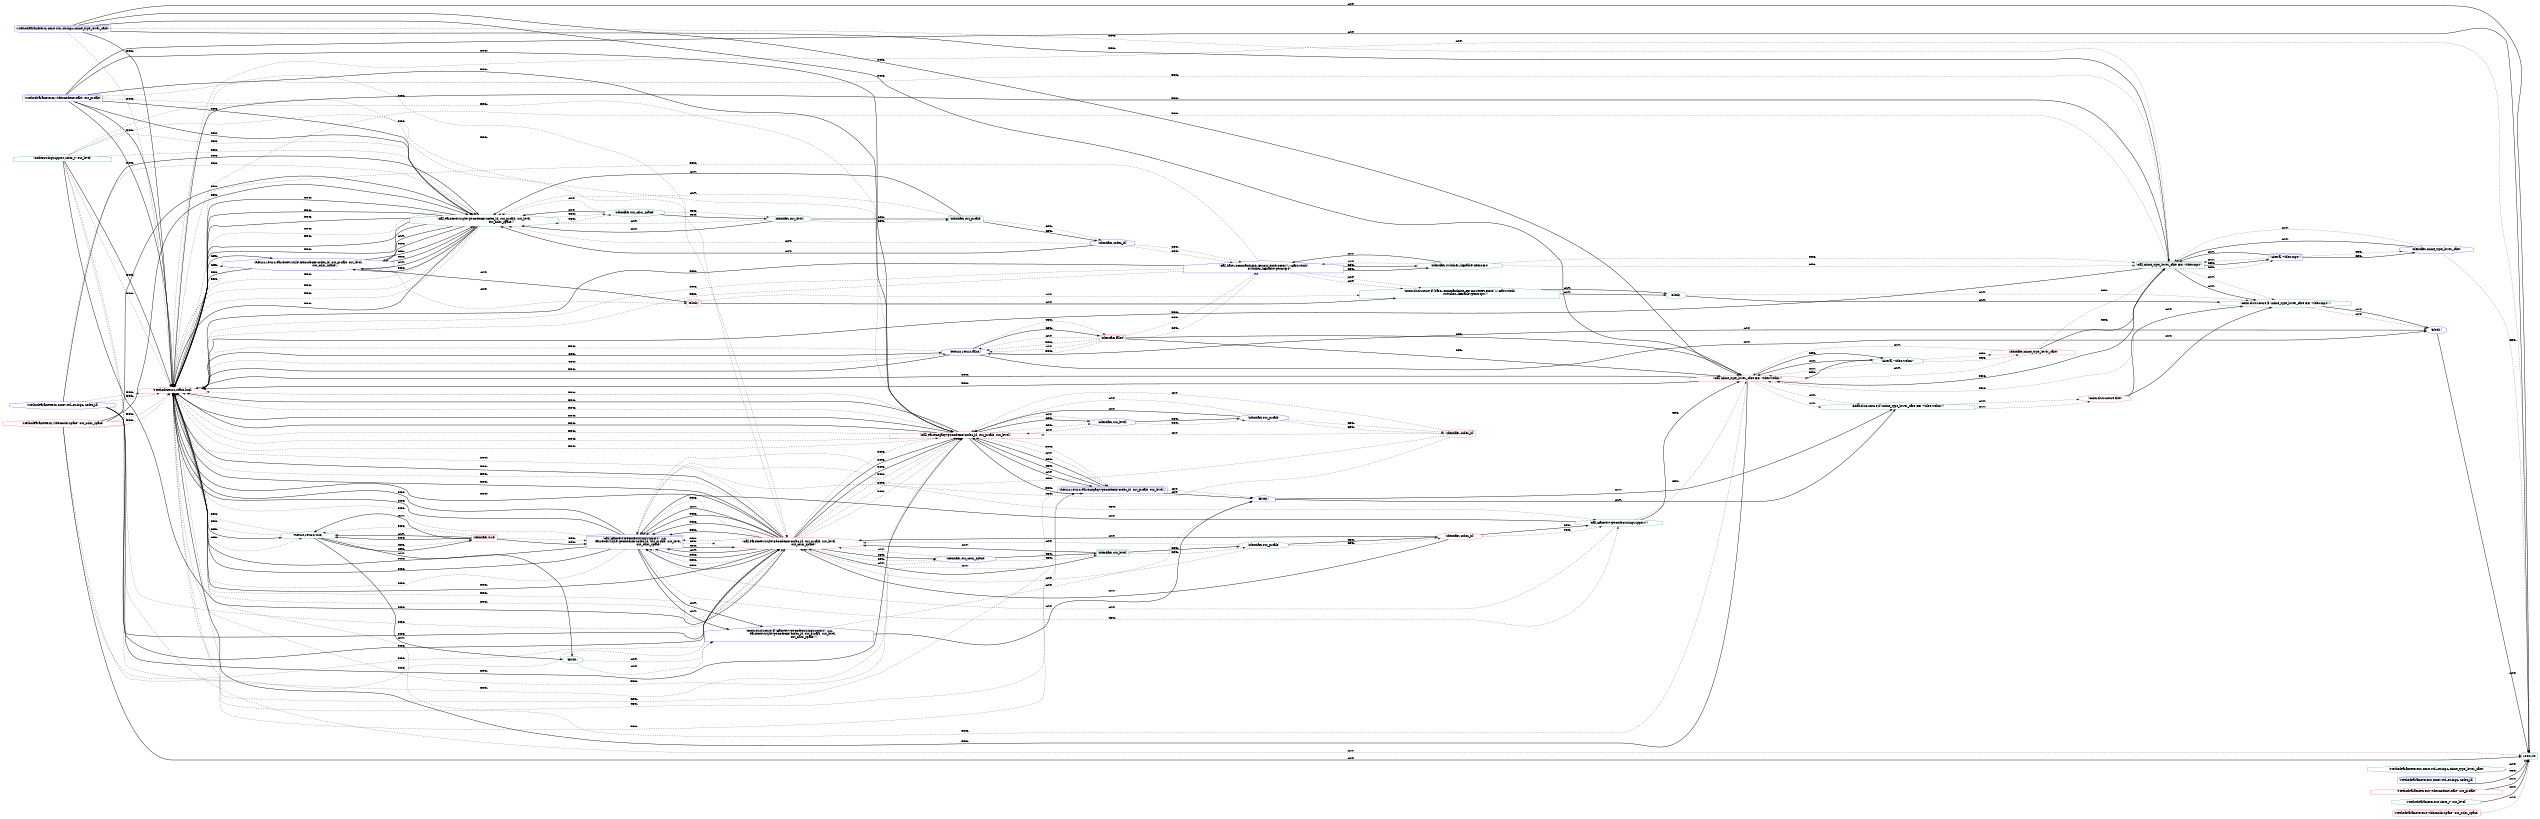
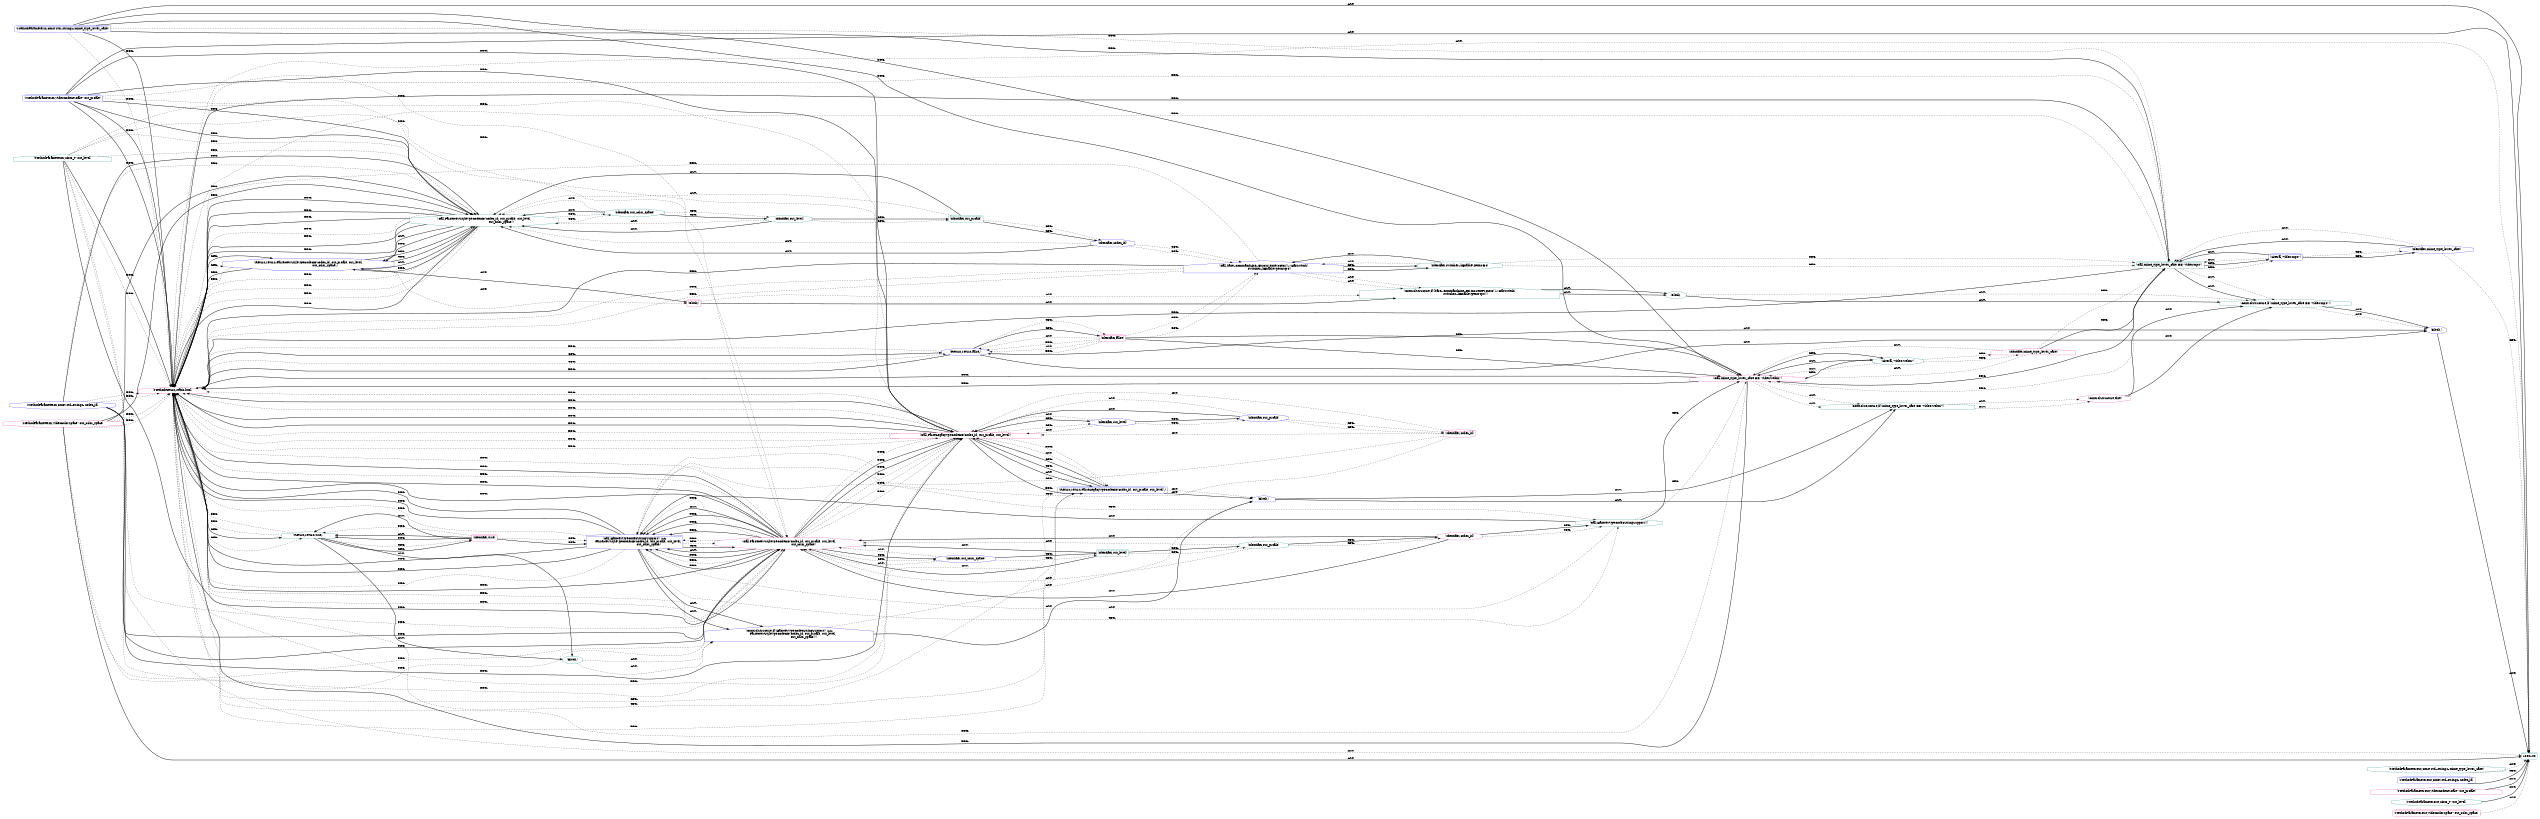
(63, 158) -> (63, 158)
